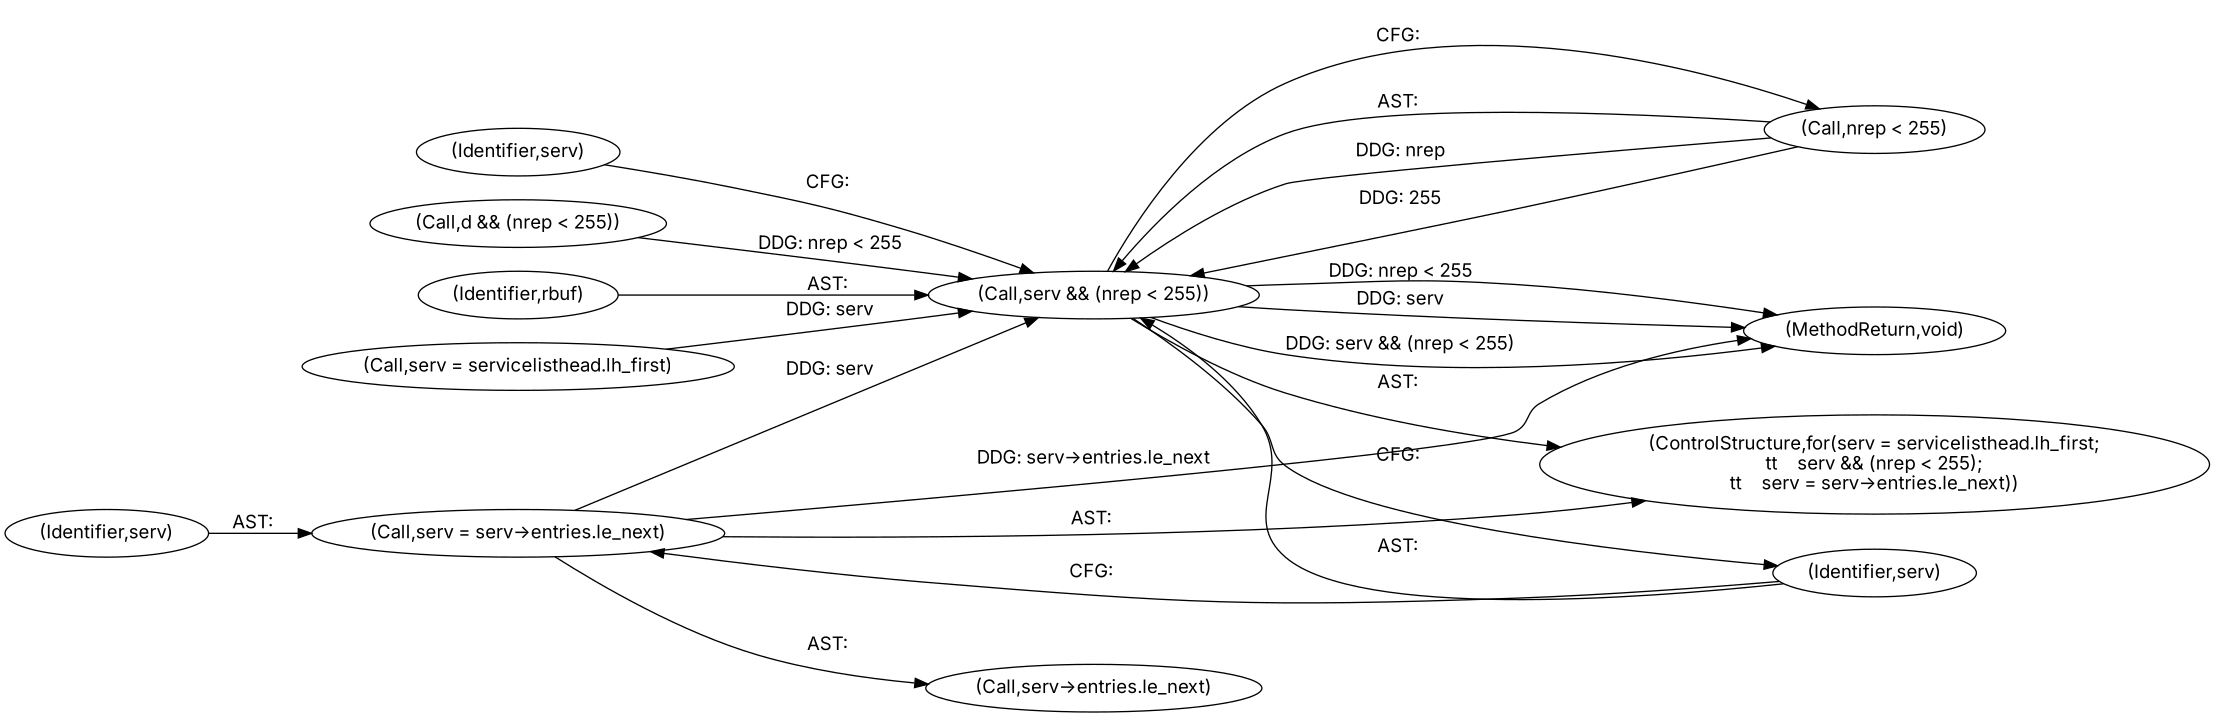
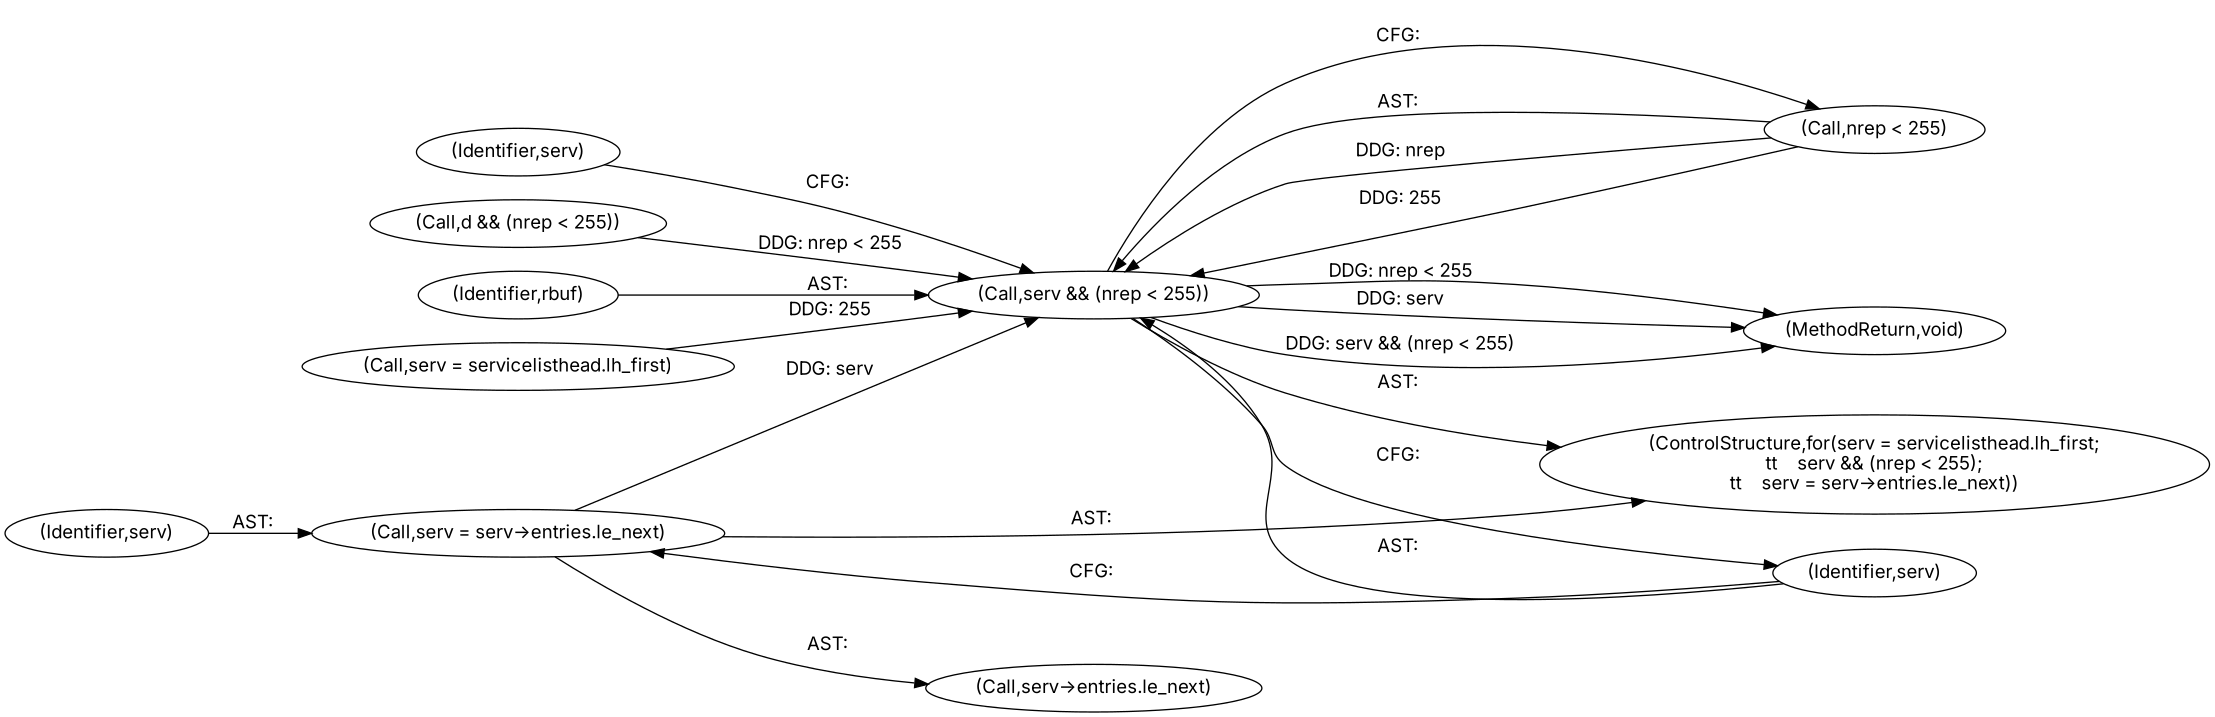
(830, 310) -> (830, 310)
(1225, 470) -> none
